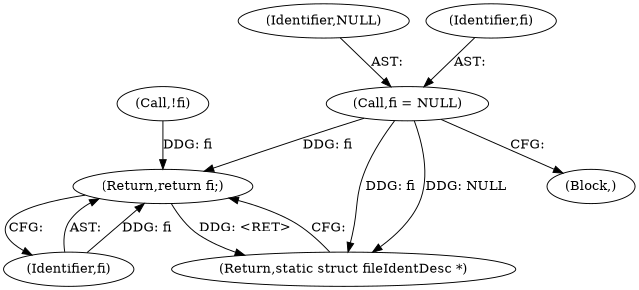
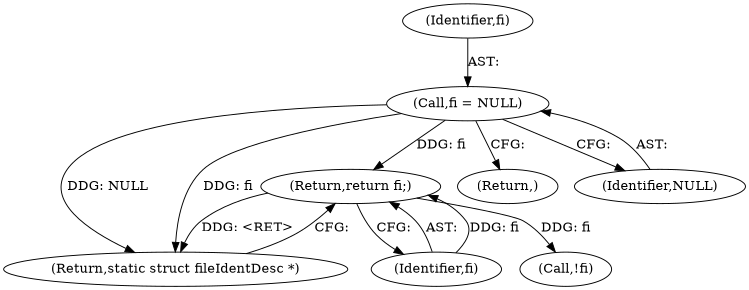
(163, 140) -> (488, 211)
none -> (559, 143)
(591, 186) -> (508, 186)
